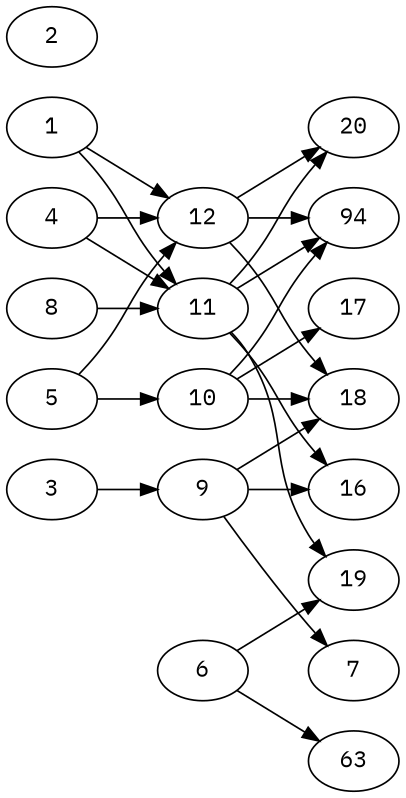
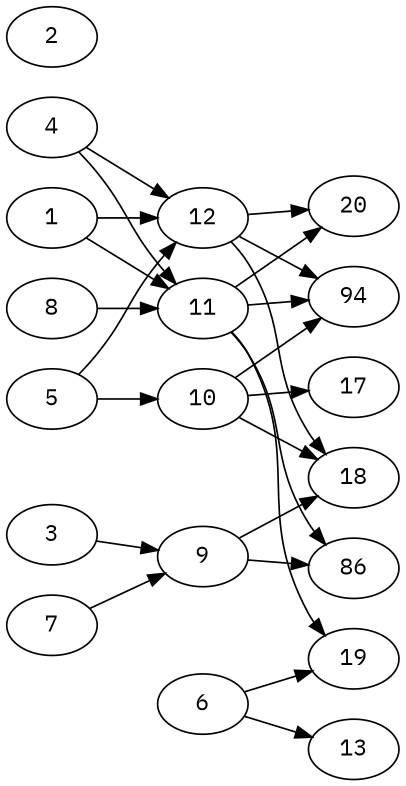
(354, 490) -> (354, 568)
(268, 576) -> (120, 595)
(354, 761) -> (354, 749)
